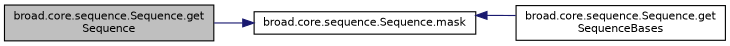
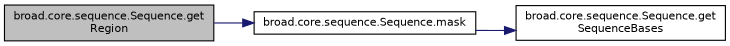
(501, 15) -> (490, 31)
(109, 23) -> (109, 23)
